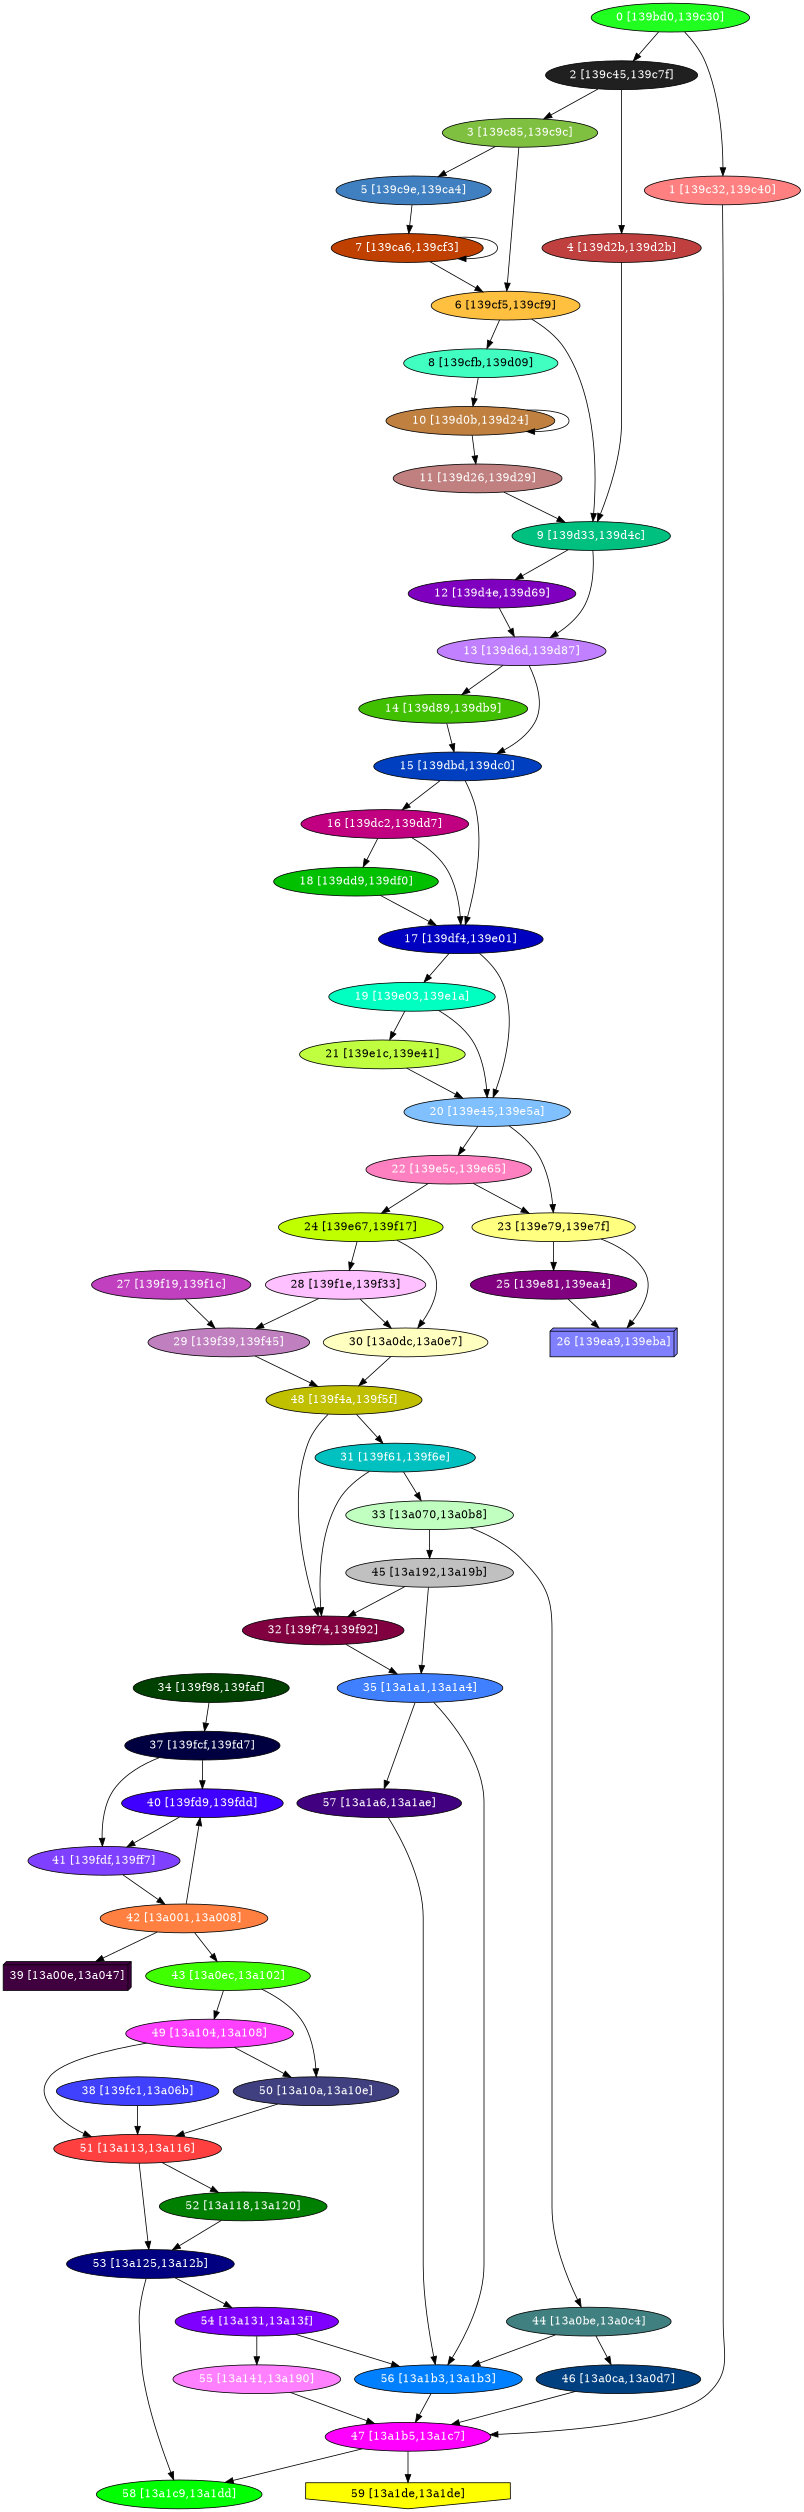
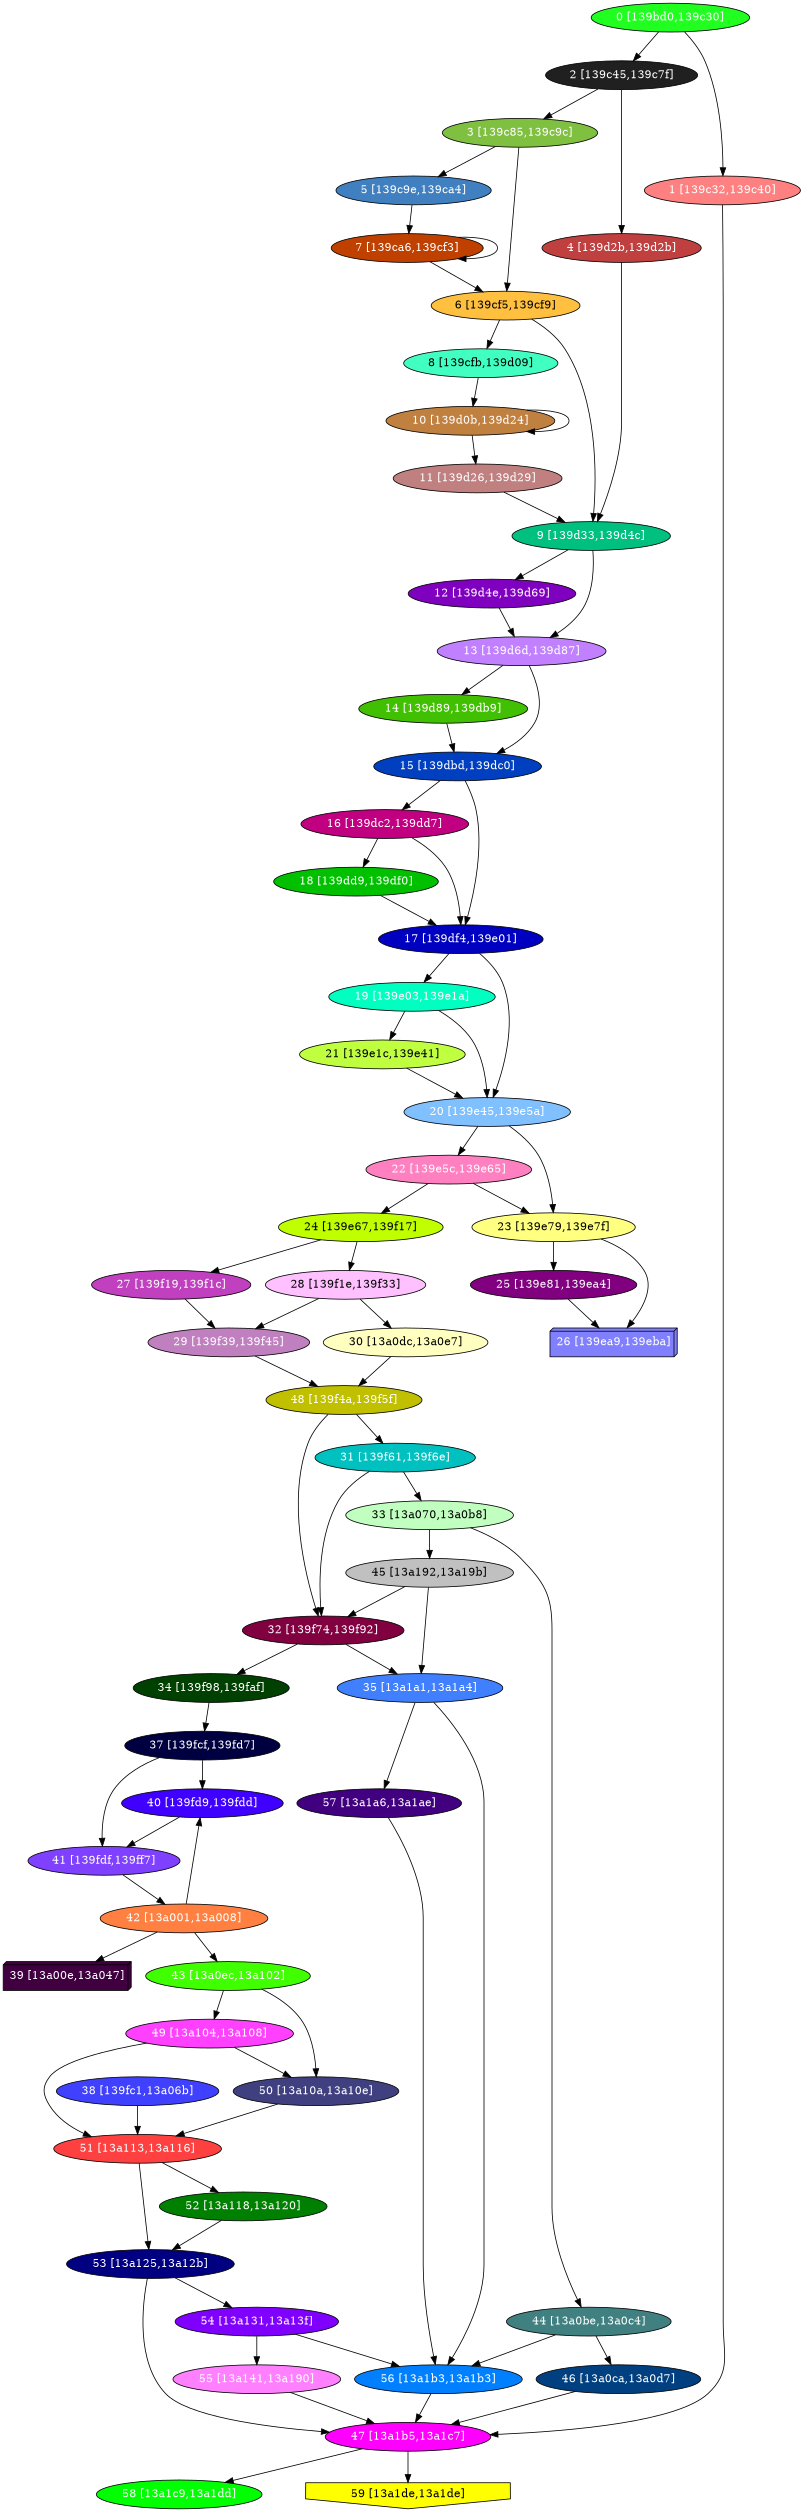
(434, 1274) -> (270, 1255)
none -> (271, 1657)
(143, 2377) -> (183, 2405)
